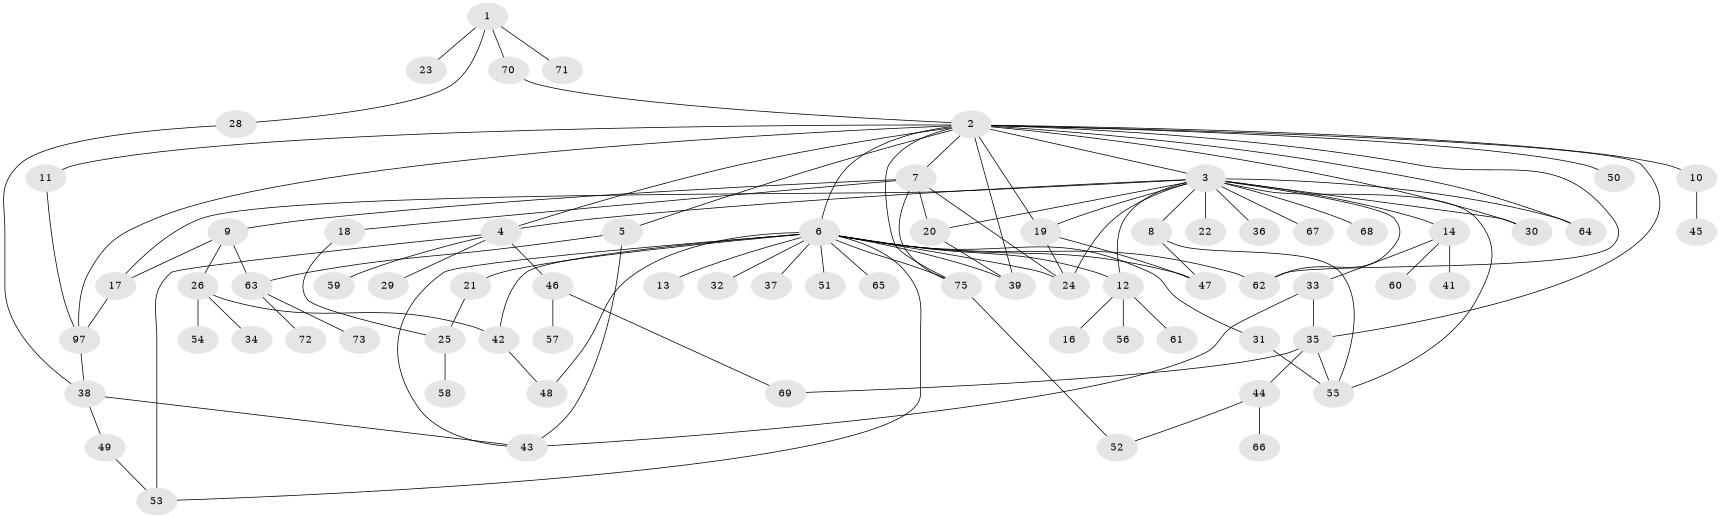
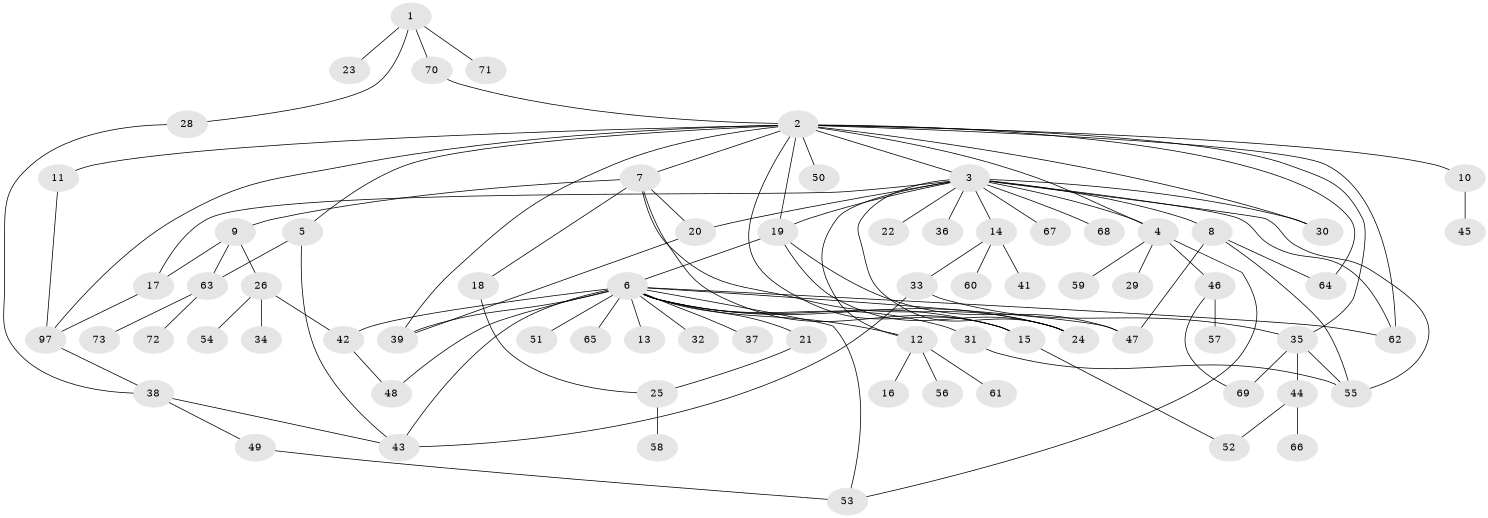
(885, 143) -> (703, 259)
(1426, 192) -> (1269, 259)
(962, 286) -> (1025, 340)
